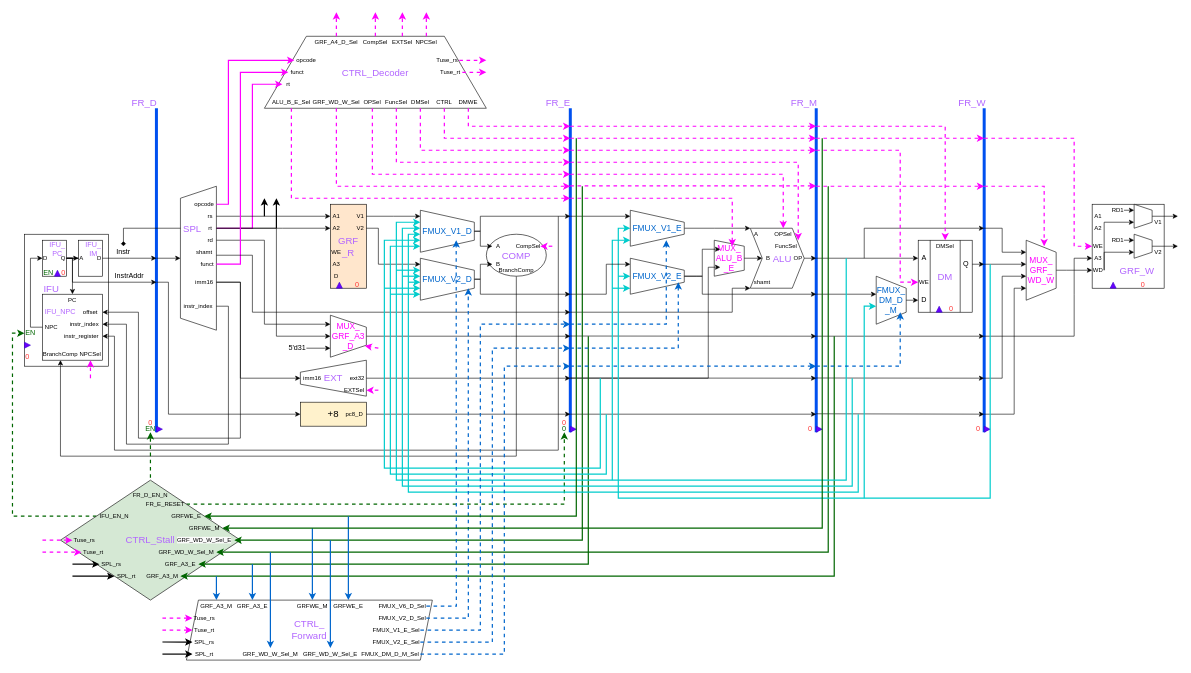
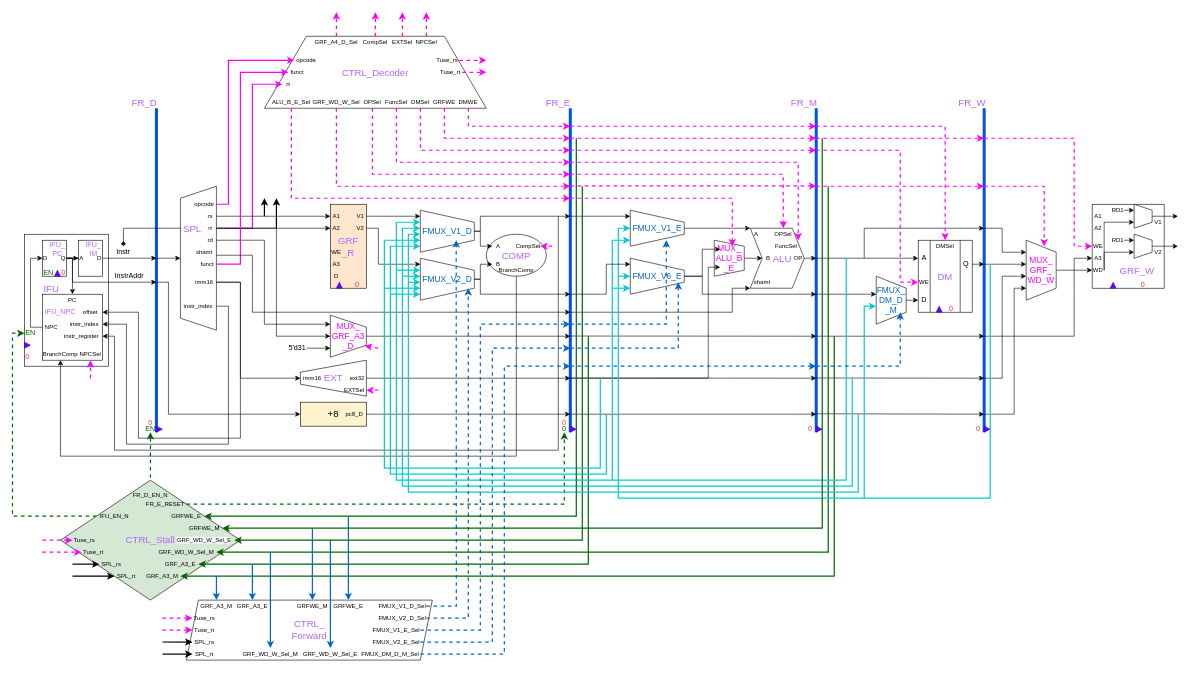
(444, 102) -> (444, 102)
(657, 276) -> (657, 276)
(402, 606) -> (402, 606)
